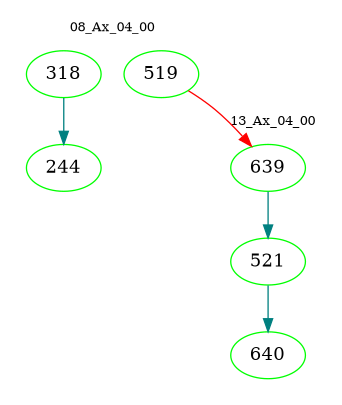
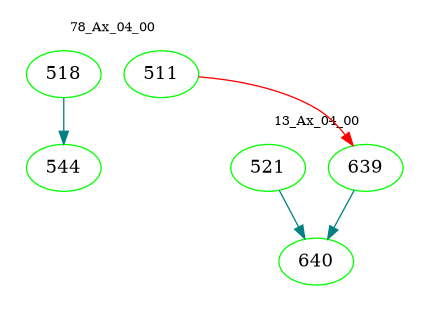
(113, 28) -> (113, 28)
(64, 74) -> (64, 74)
(161, 74) -> (161, 74)
(64, 168) -> (64, 168)
(268, 208) -> (344, 209)
